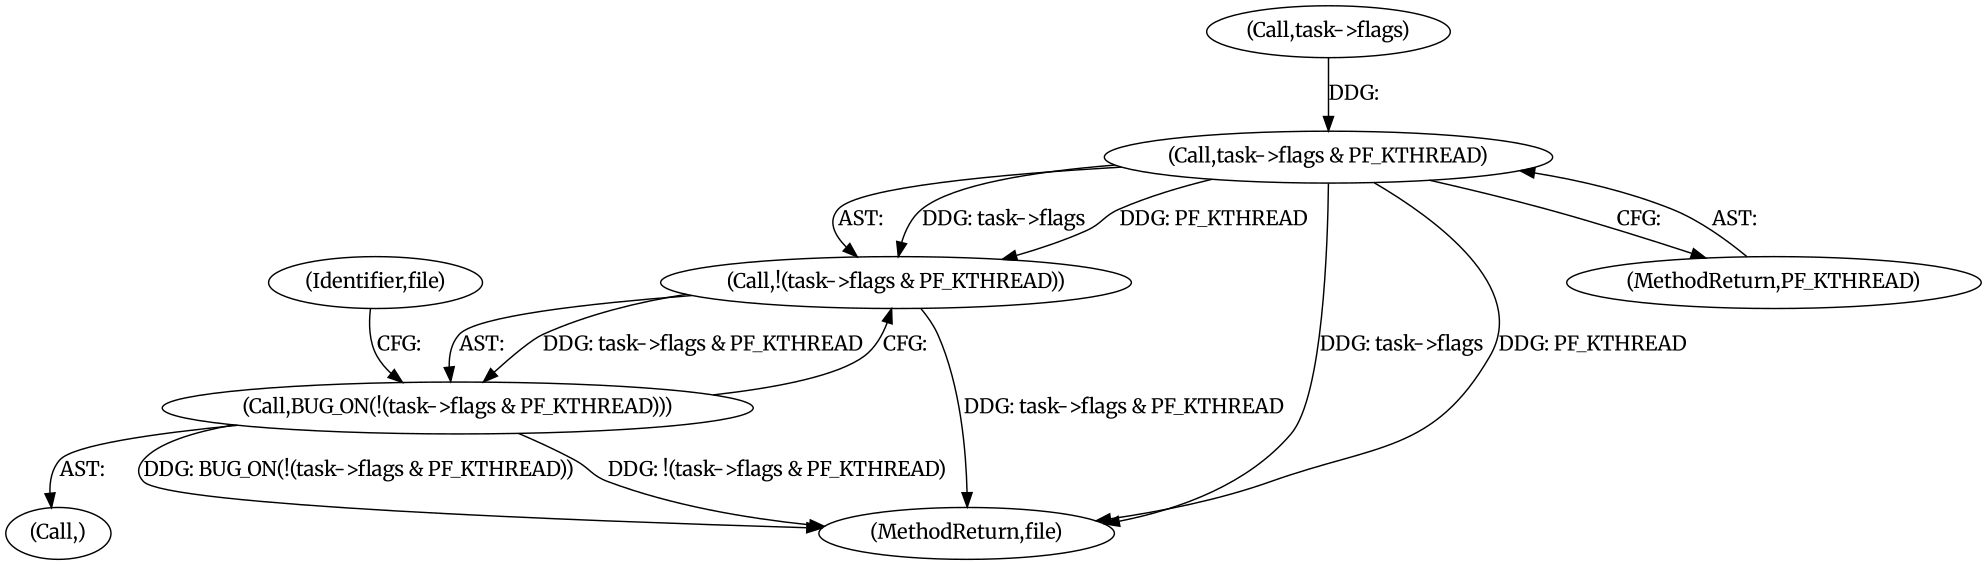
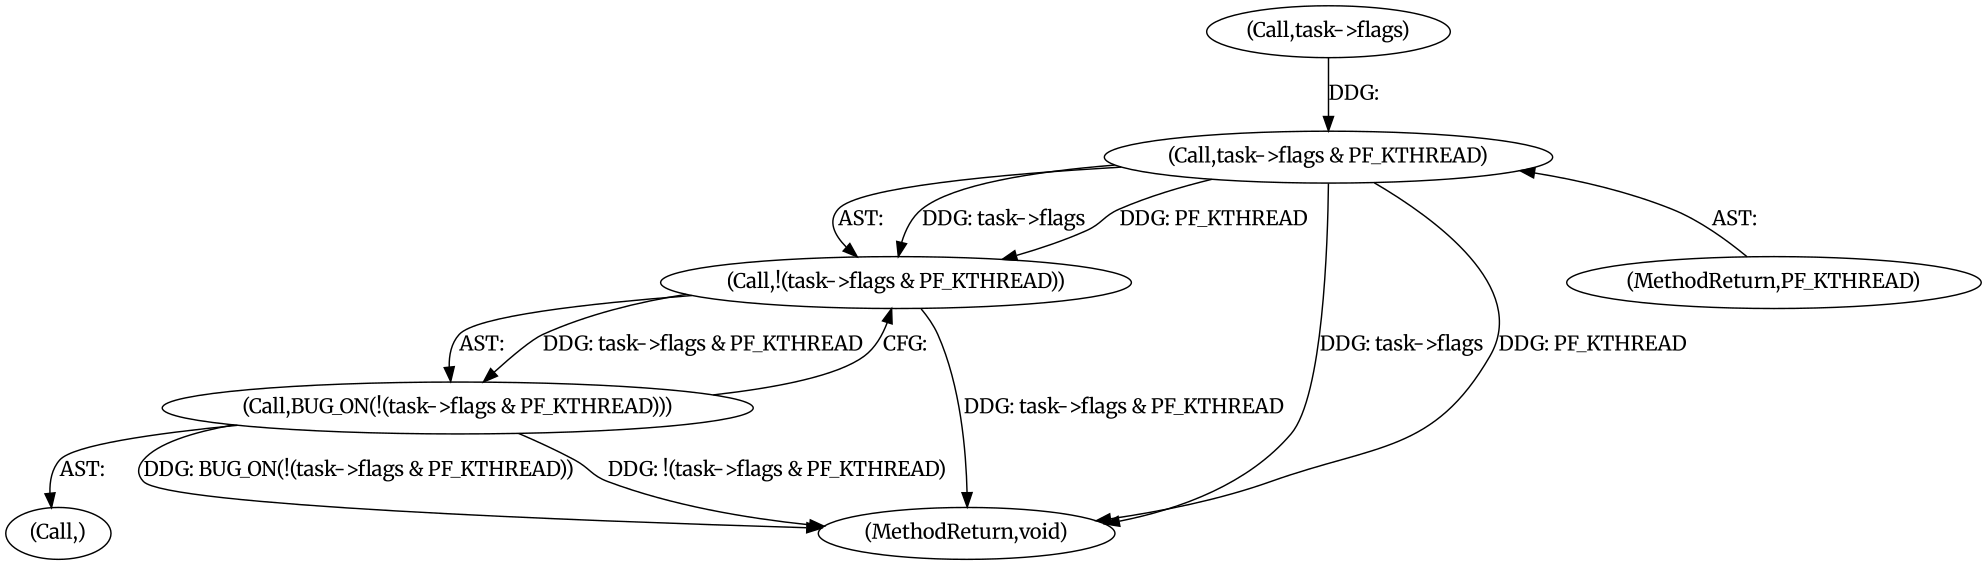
(1562, 213) -> none
(376, 283) -> none
(967, 533) -> (967, 533)
